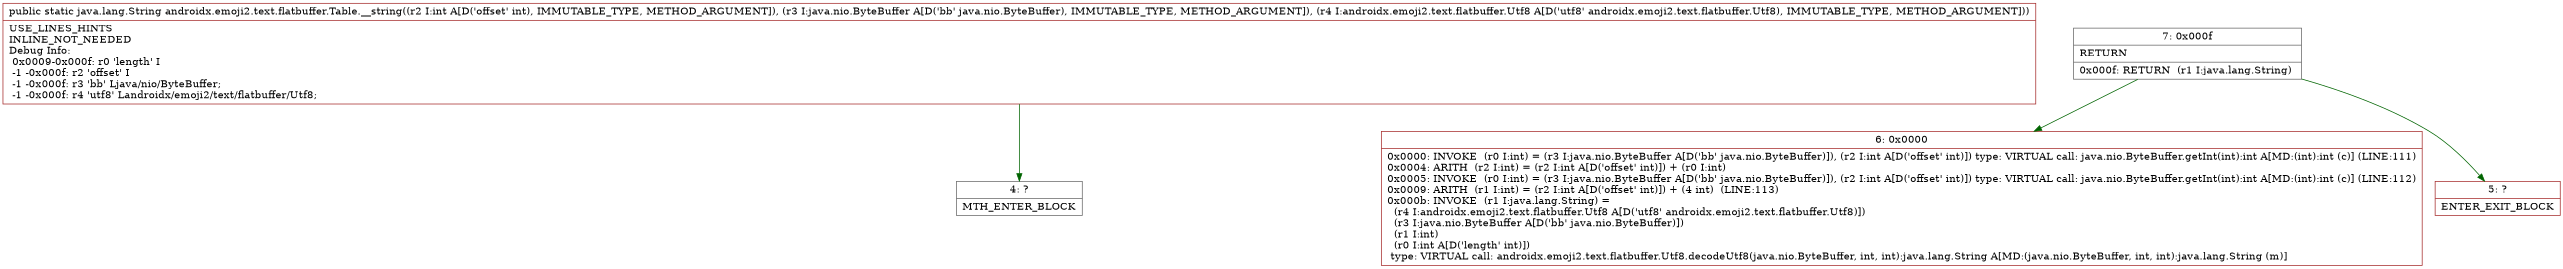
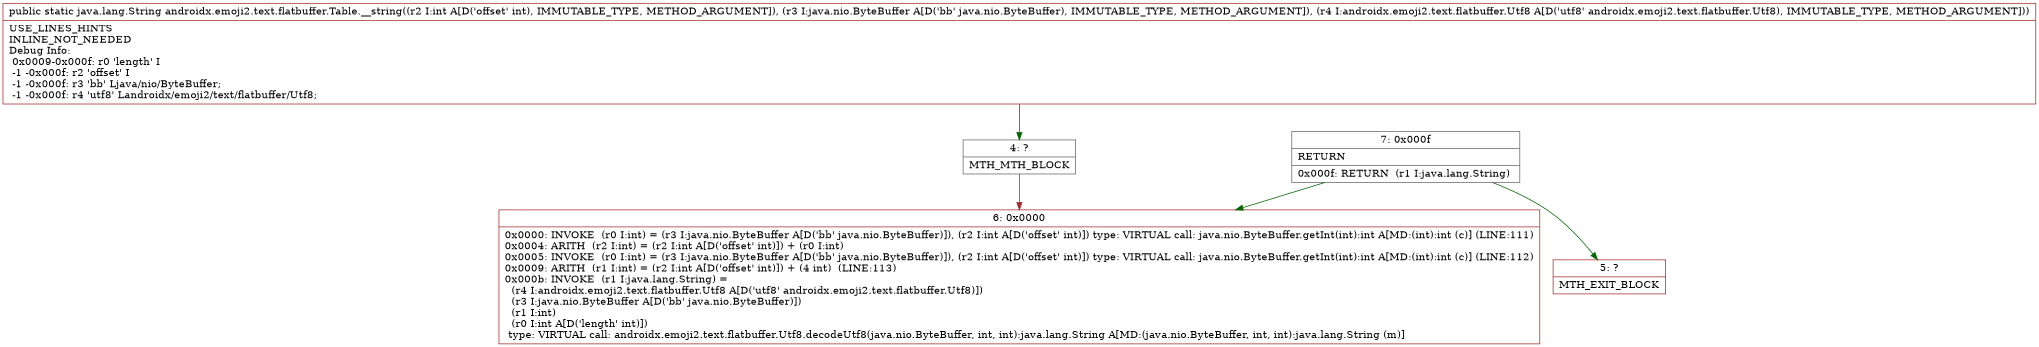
none -> (1019, 188)
(1019, 207) -> (1019, 165)
(2498, 207) -> (1609, 285)
